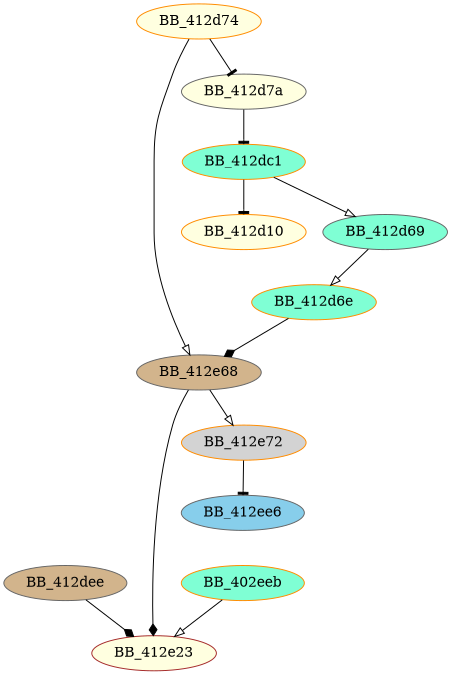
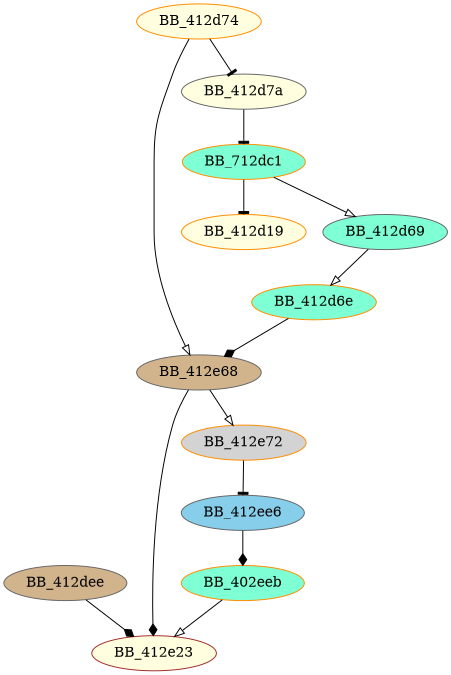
(244, 162) -> (244, 162)
(244, 232) -> (244, 232)
none -> (243, 542)
